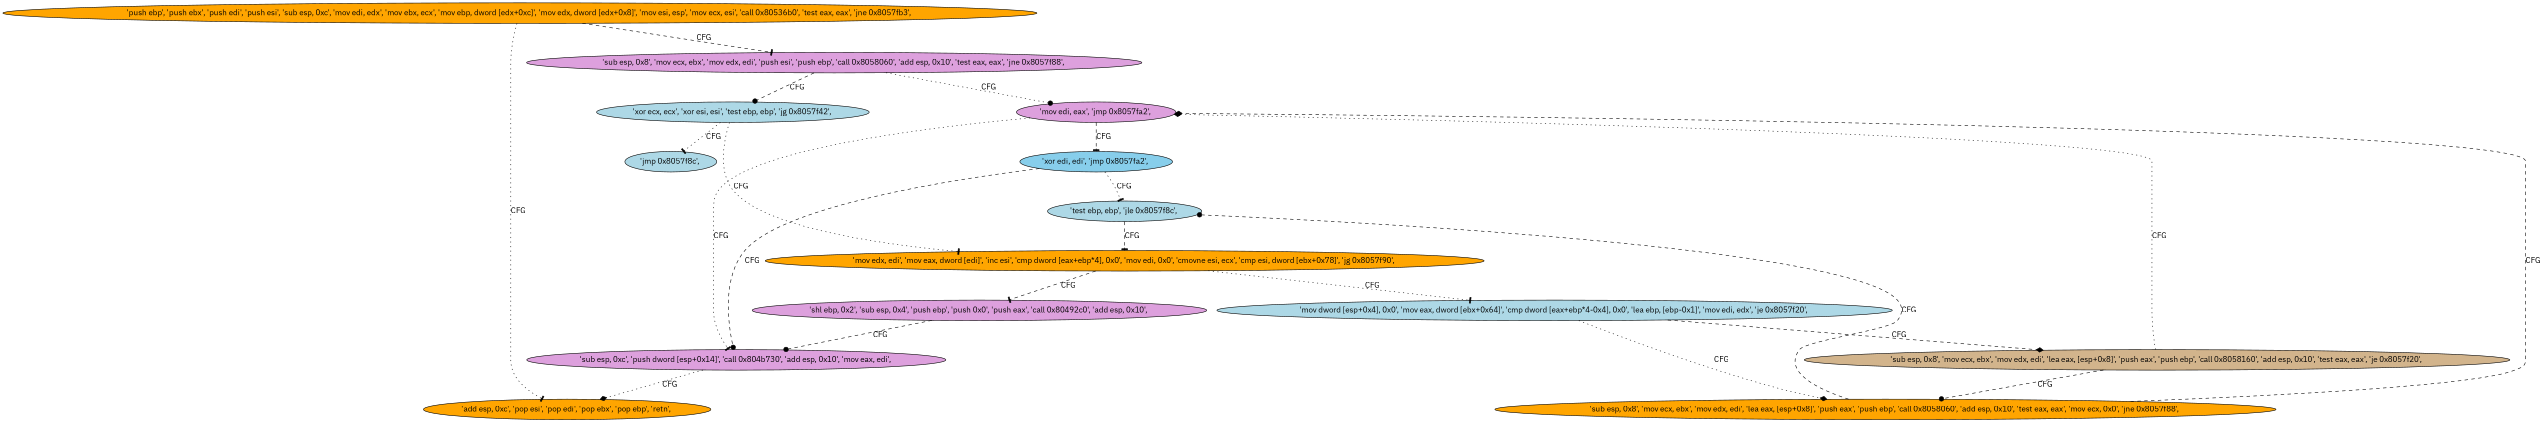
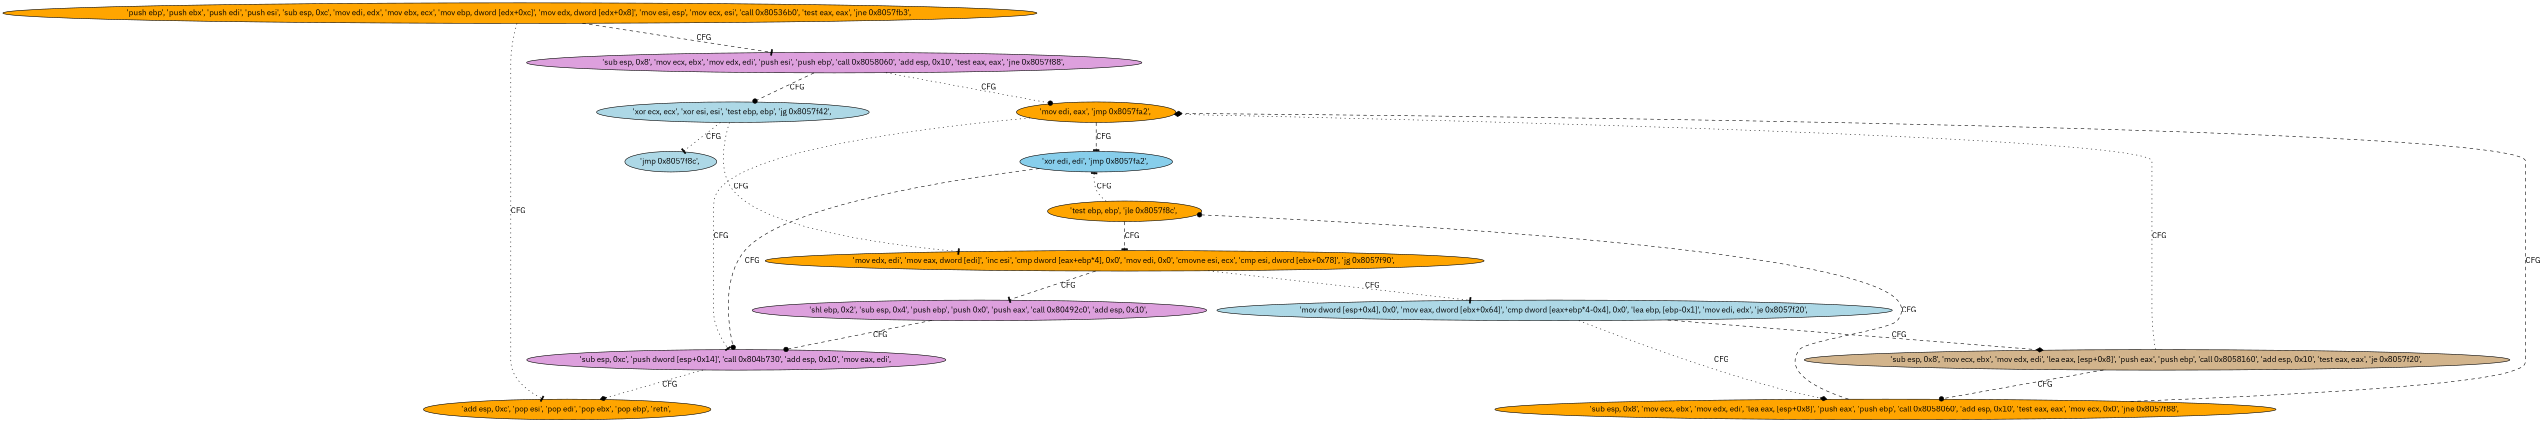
(1096, 112) -> (1096, 112)
(1113, 184) -> (1096, 190)
(1125, 211) -> (1125, 211)
